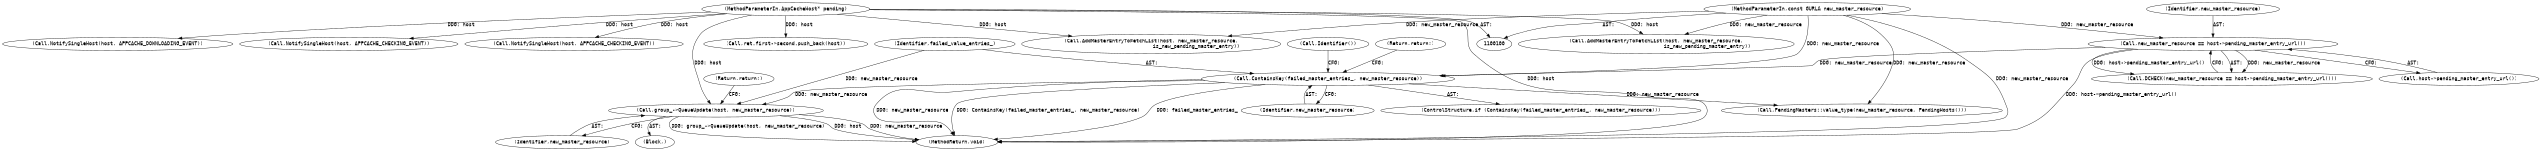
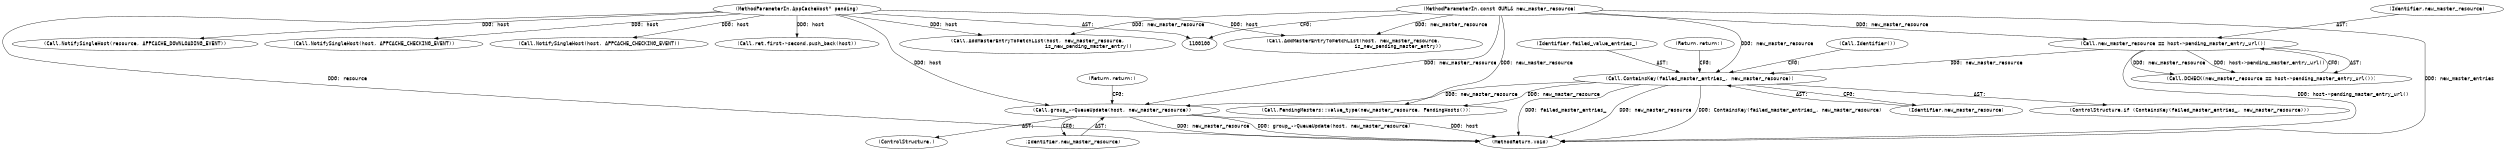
(1610, 25) -> (1308, 25)
(118, 44) -> (135, 44)
(832, 77) -> (1338, 73)
(1541, 79) -> (348, 79)
(2032, 79) -> (2460, 79)
(2459, 79) -> none
(655, 142) -> (907, 142)
